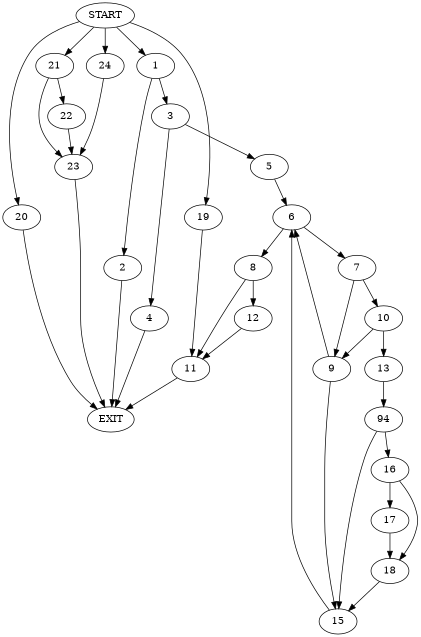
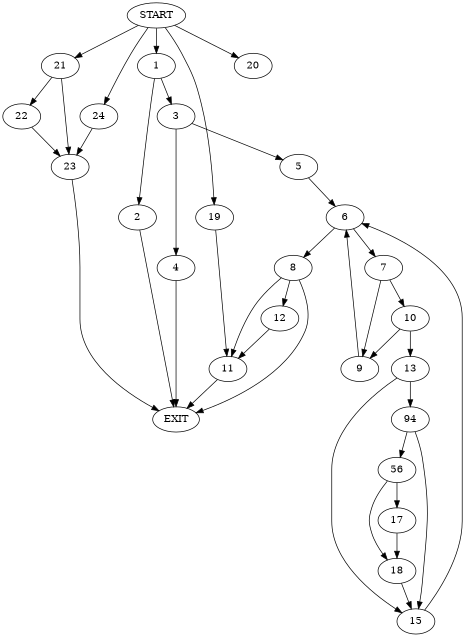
(44, 323) -> (282, 364)
(390, 470) -> (397, 470)
(325, 492) -> (332, 493)
